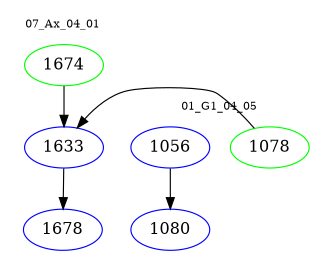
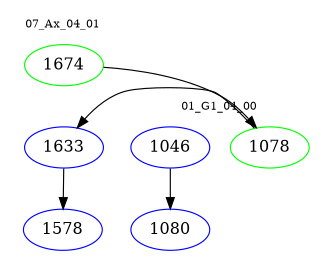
(64, 101) -> (181, 80)
(219, 107) -> (219, 107)
(170, 147) -> (170, 147)
(63, 230) -> (63, 230)
